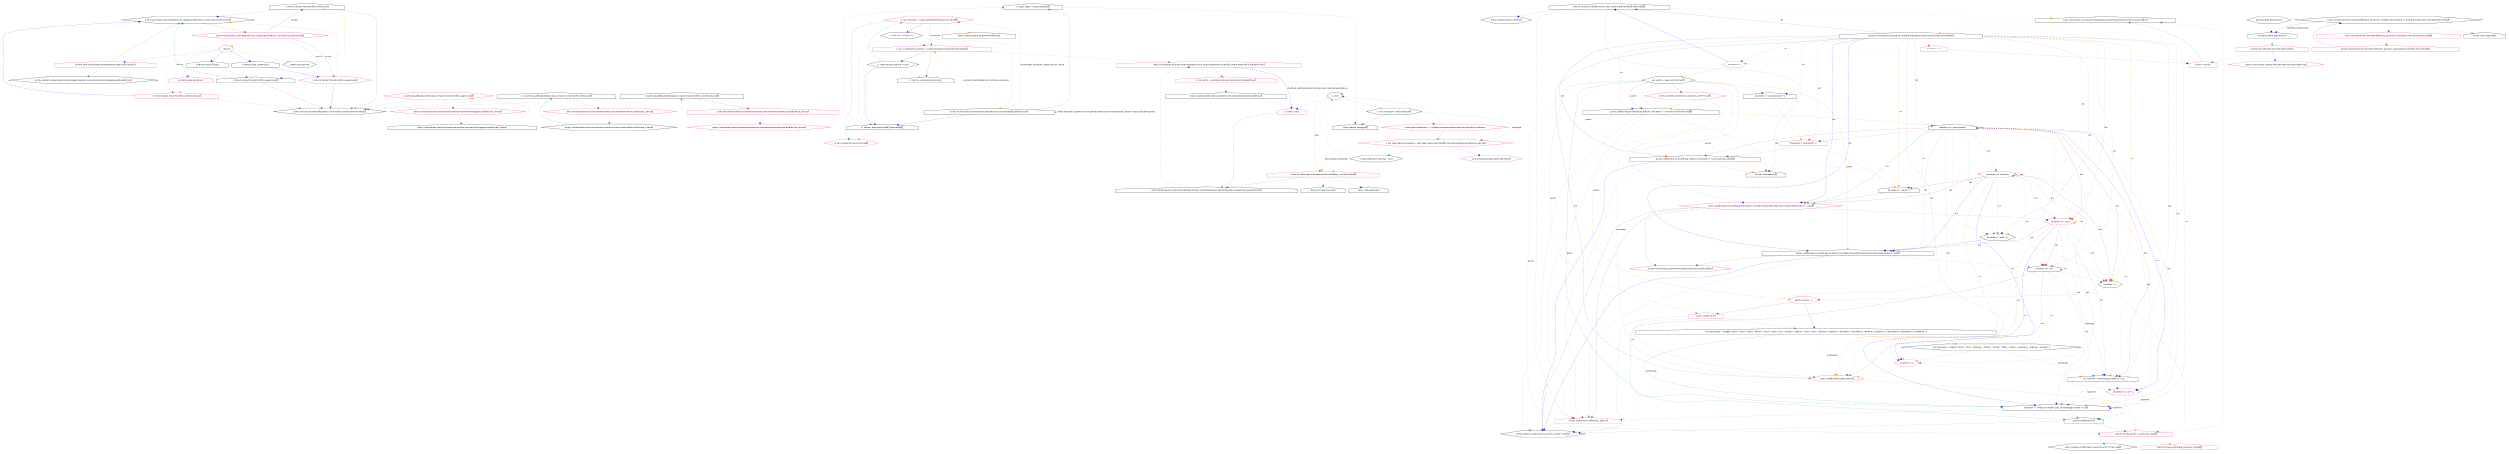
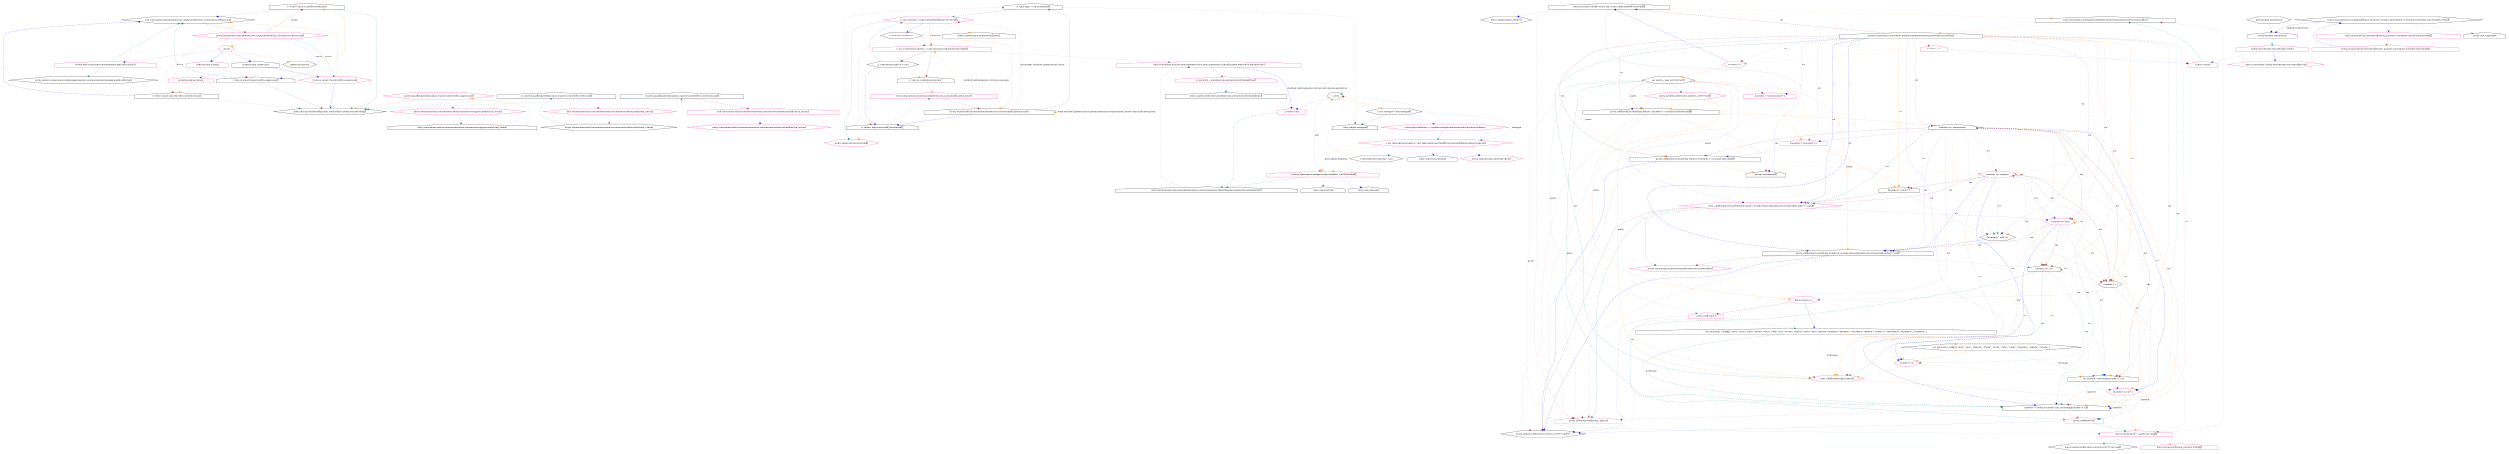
(307, 7) -> (307, 7)
none -> (984, 13)
(194, 56) -> (223, 72)
(208, 64) -> (208, 64)
(177, 96) -> (177, 96)
none -> (934, 96)
(1770, 96) -> (1770, 96)
none -> (1433, 159)
(1323, 190) -> (1323, 190)
(1621, 229) -> (1621, 229)
none -> (2130, 295)
(2090, 324) -> (2090, 324)
(2084, 421) -> (2084, 421)
